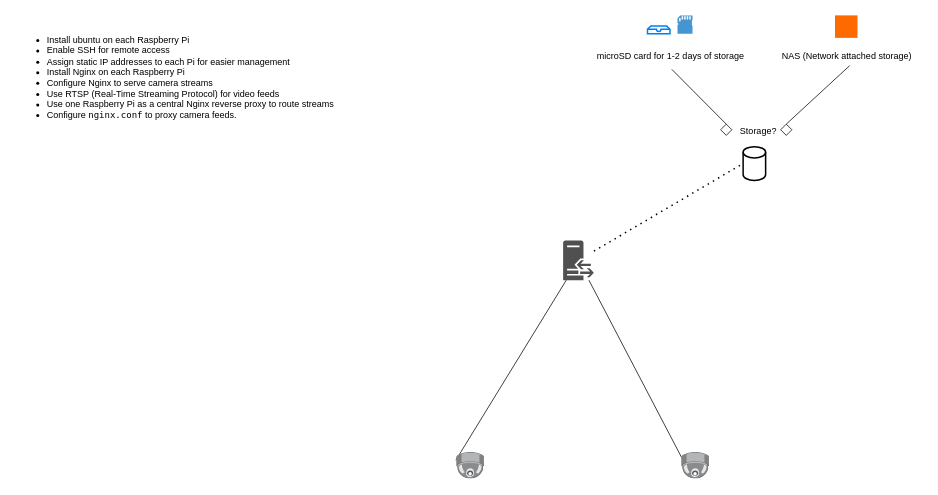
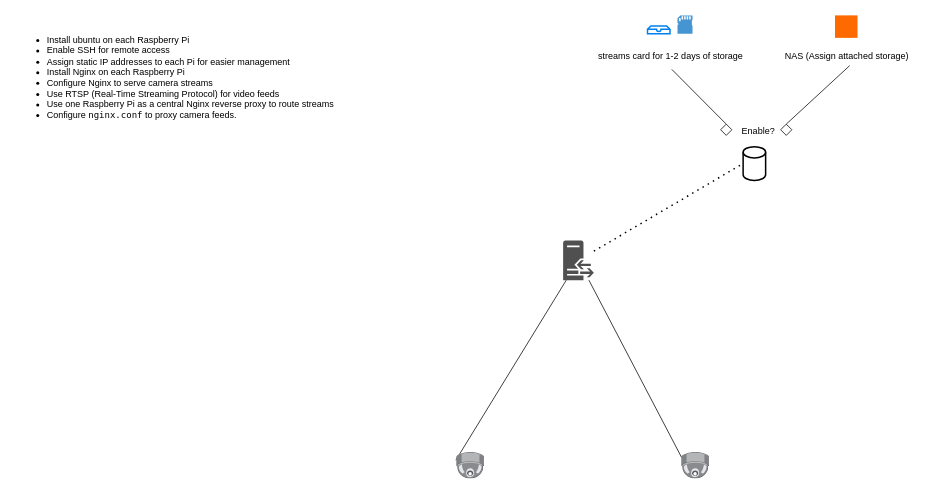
(671, 57) -> (671, 57)
(847, 57) -> (847, 57)
(758, 132) -> (758, 132)
